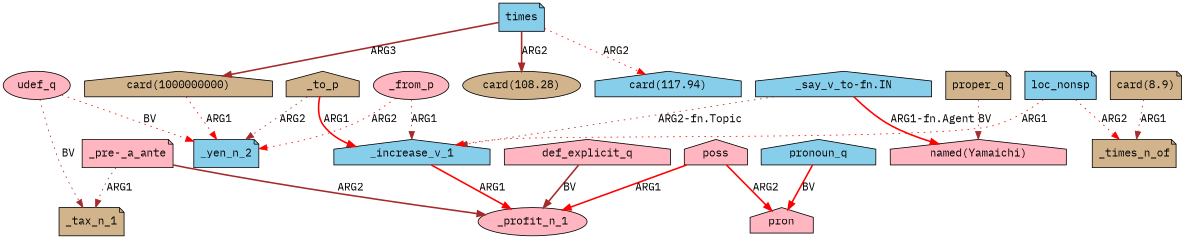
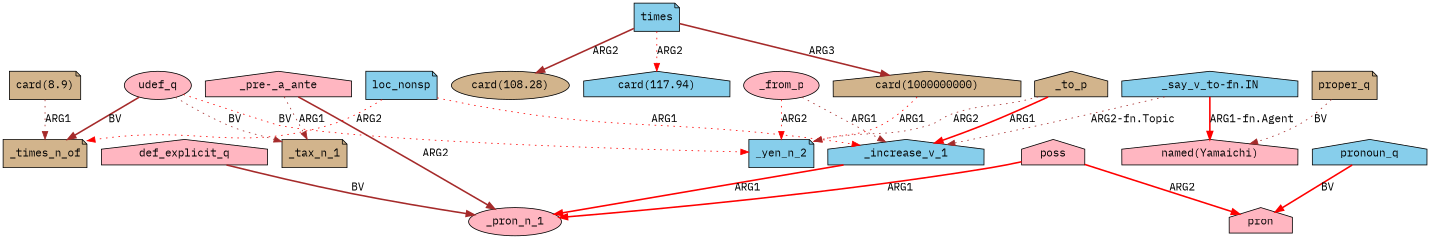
none -> (107, 116)
(128, 154) -> (278, 85)
(533, 222) -> (515, 222)
